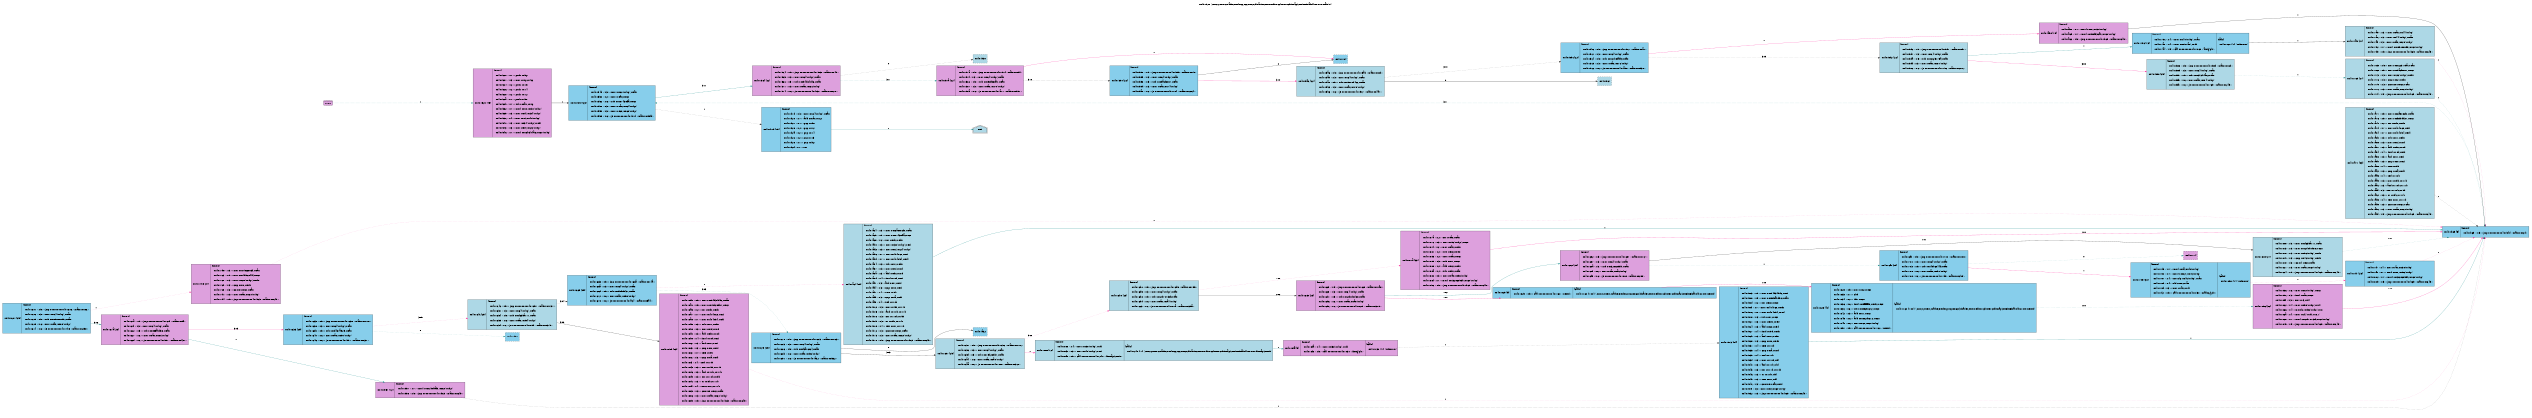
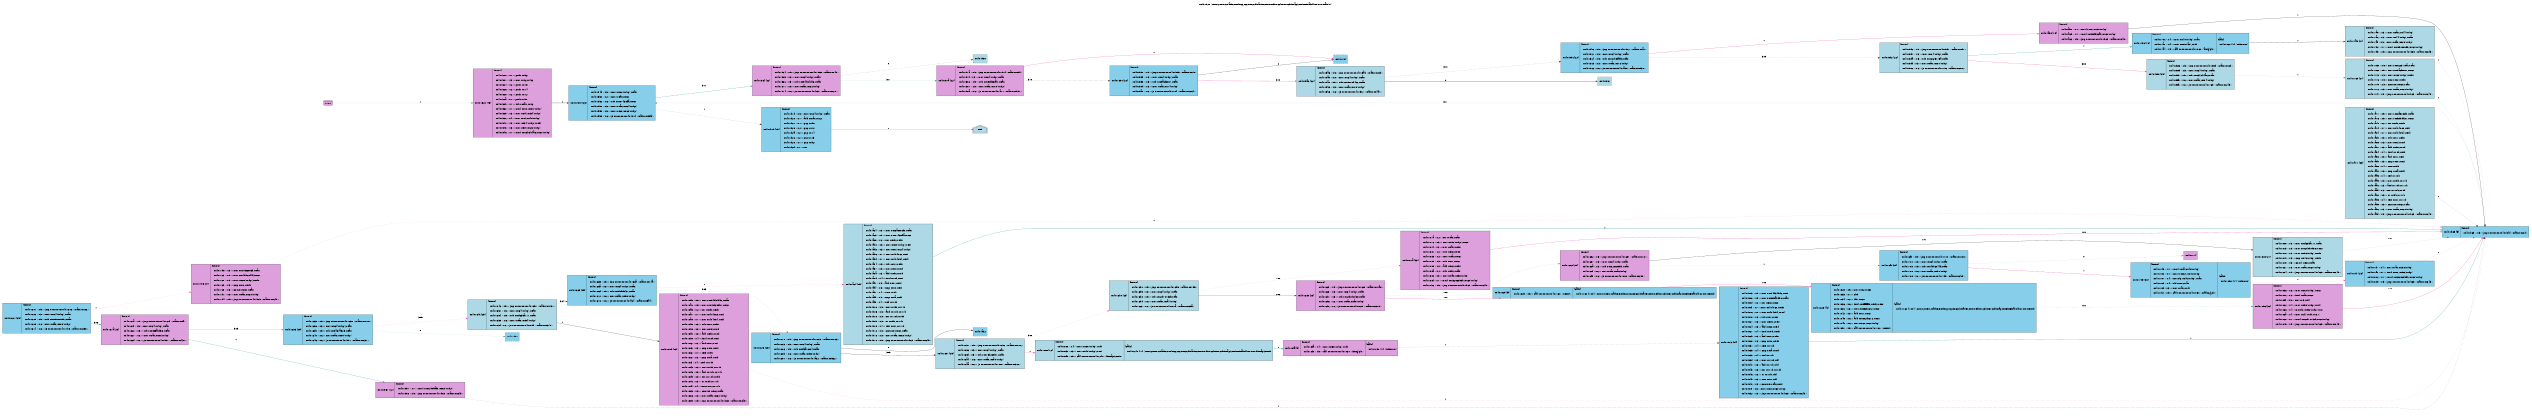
(1477, 295) -> (1477, 295)
(562, 322) -> (562, 322)
